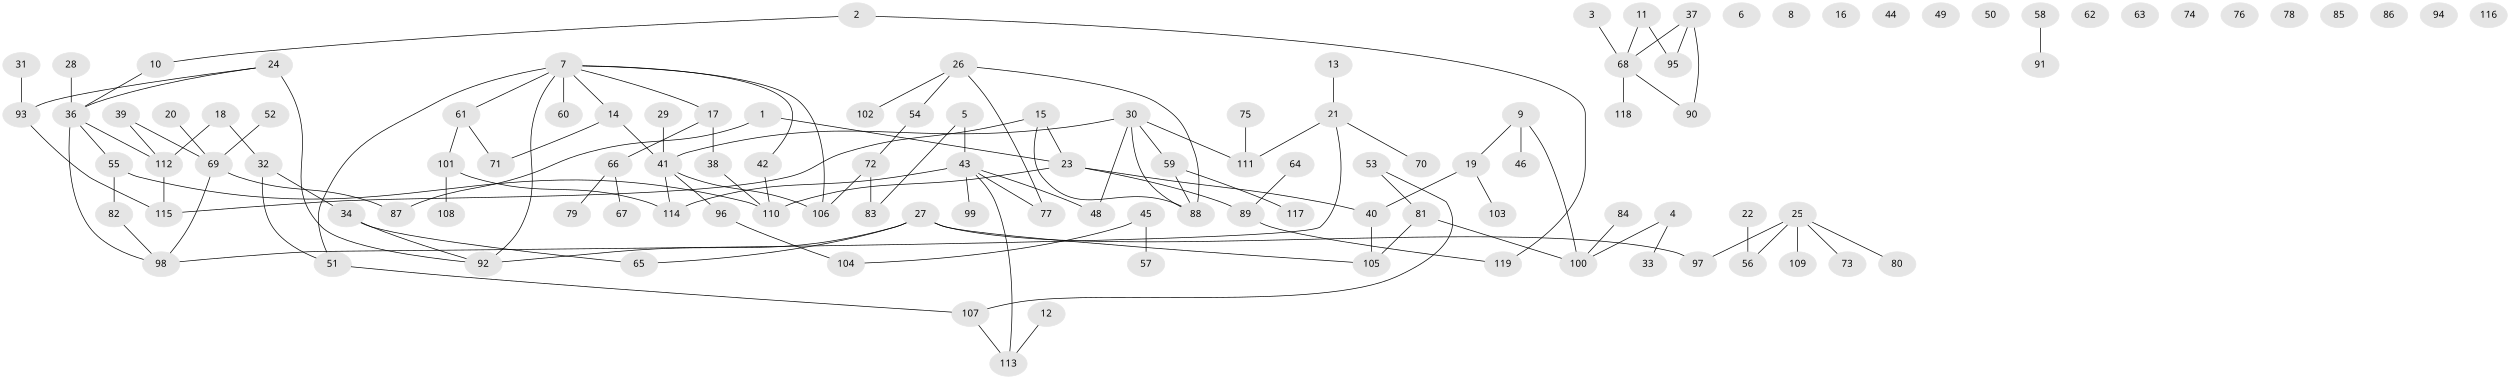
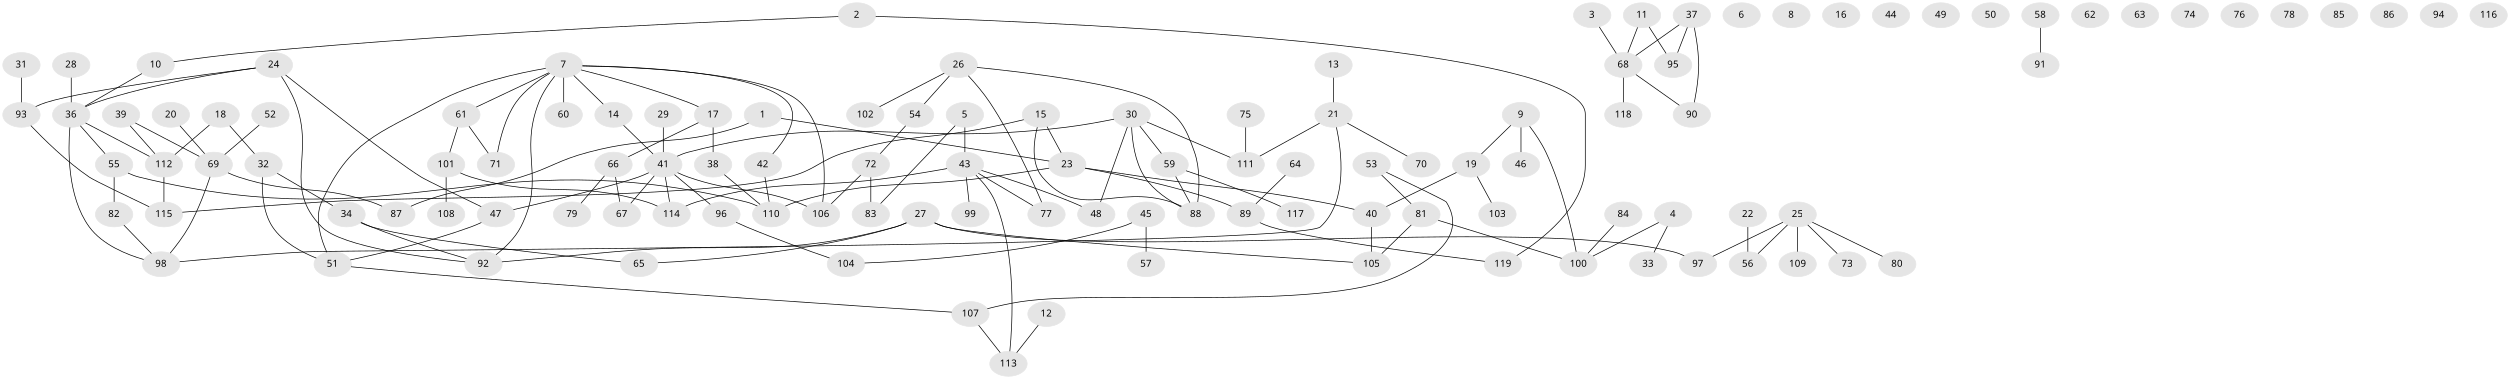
(556, 141) -> (514, 106)
none -> (643, 190)
none -> (496, 214)
